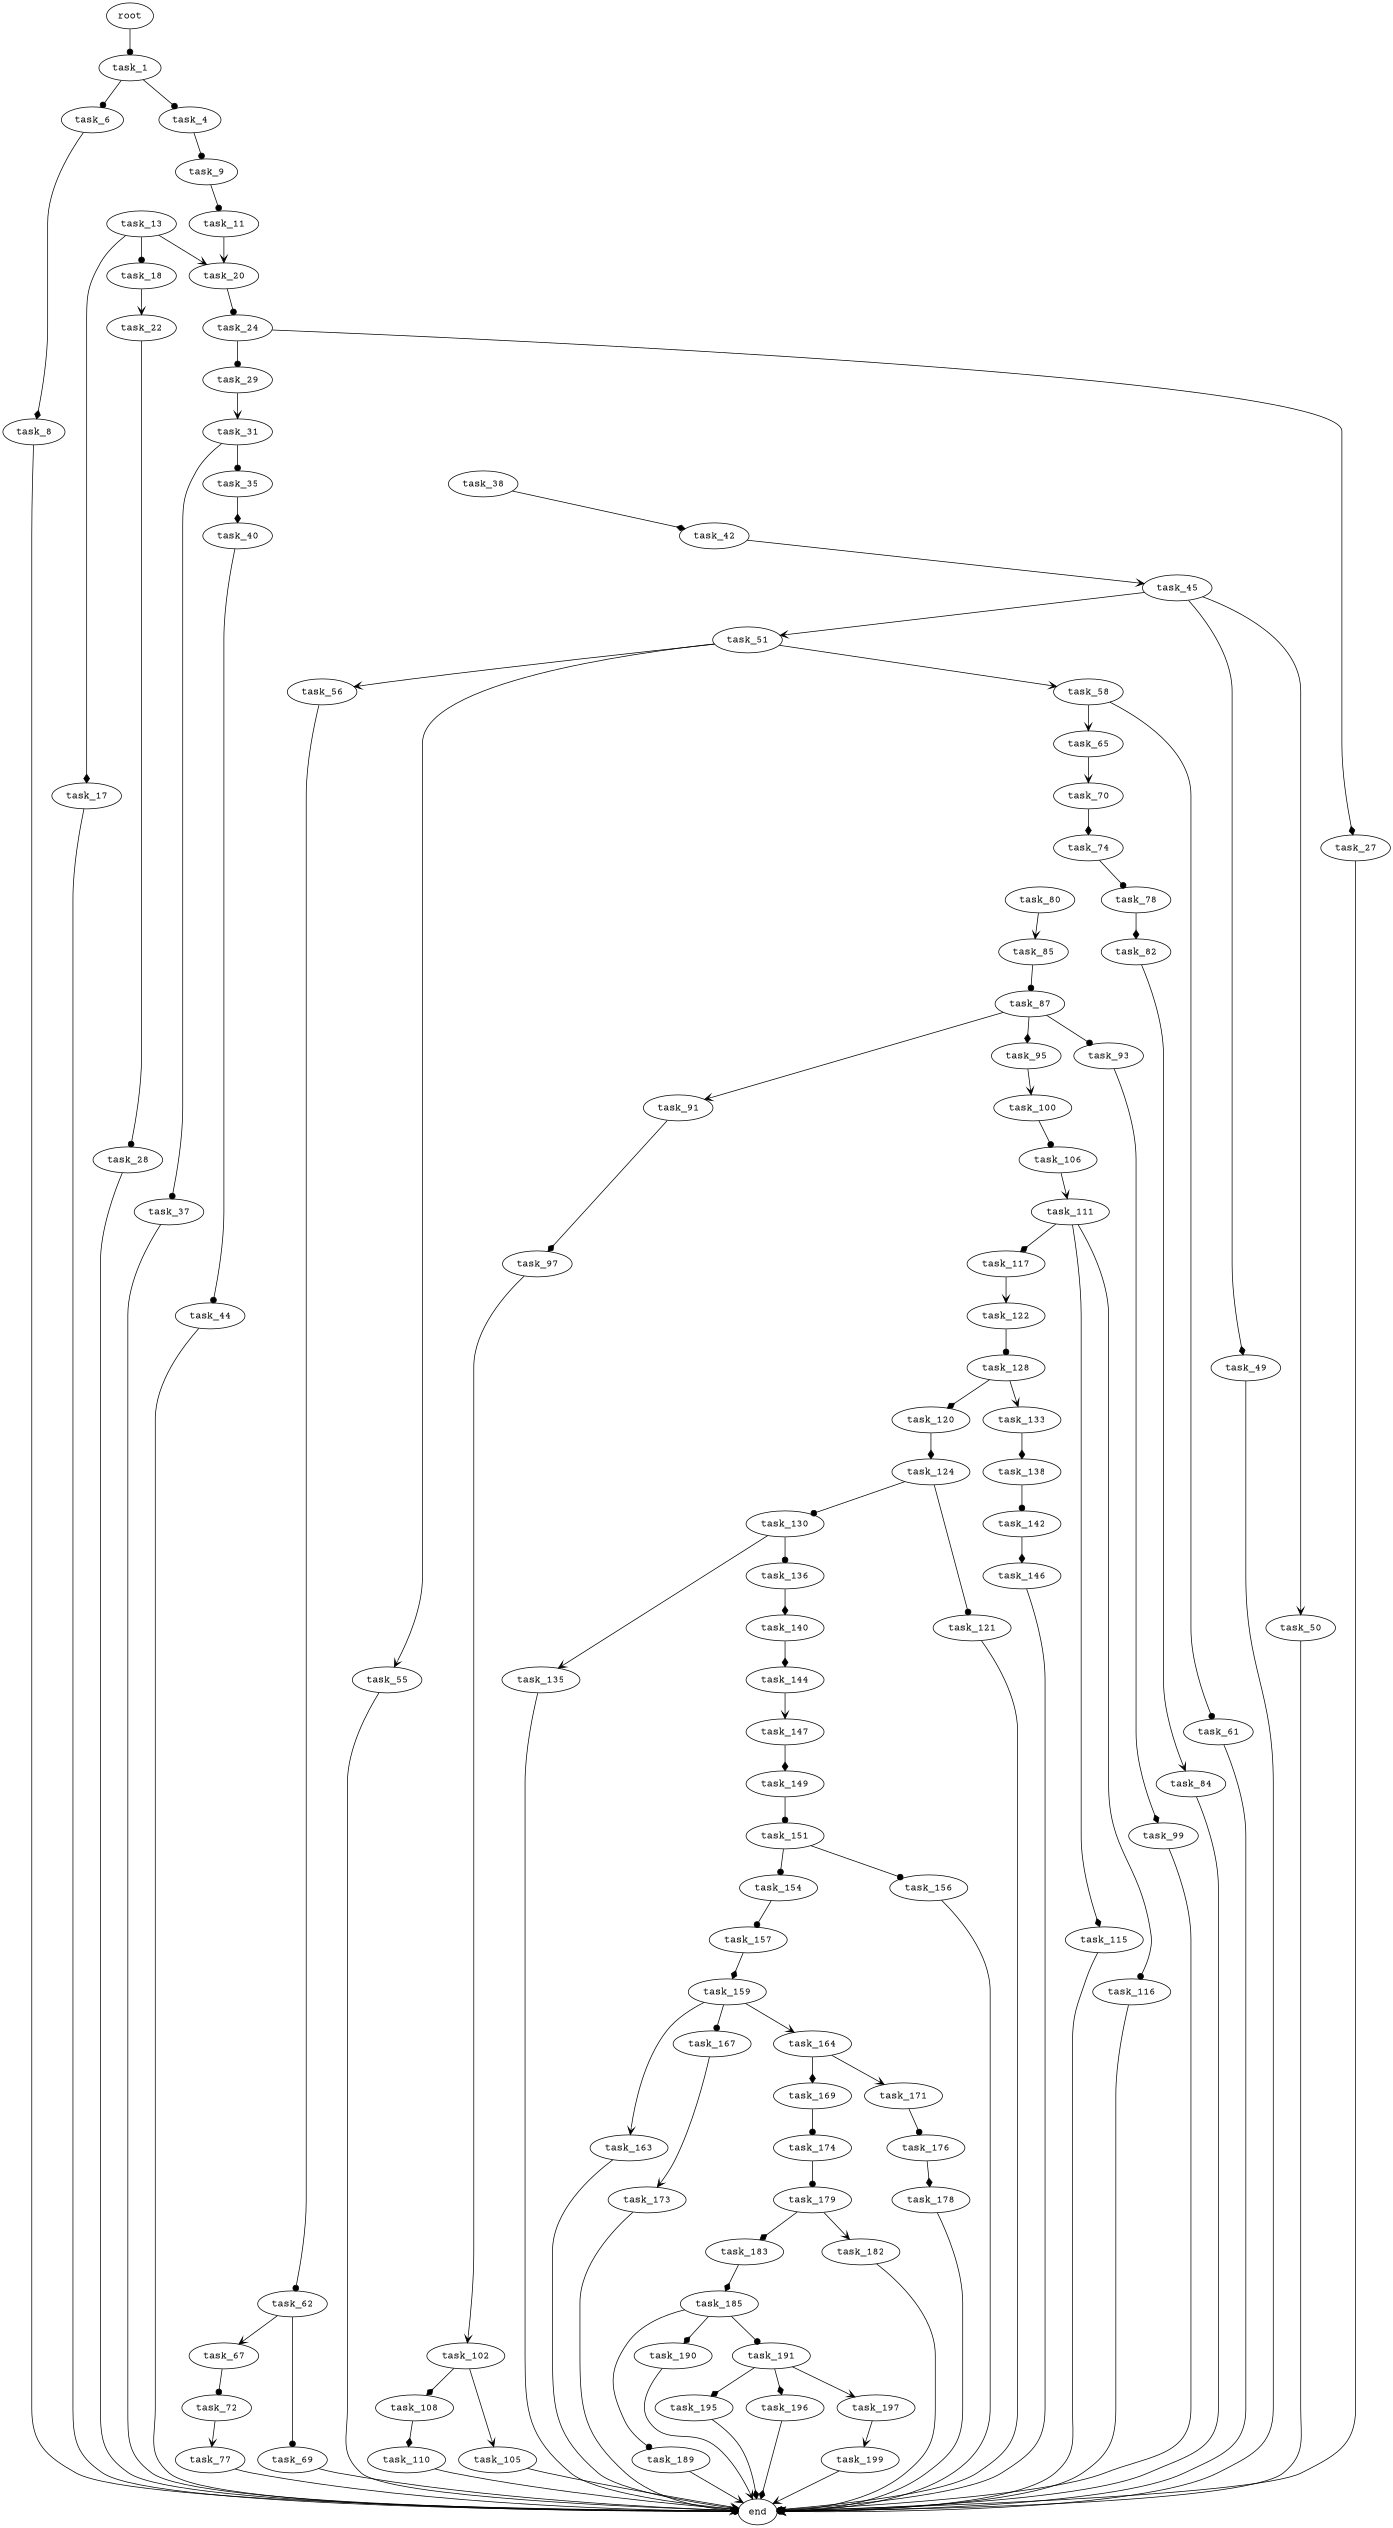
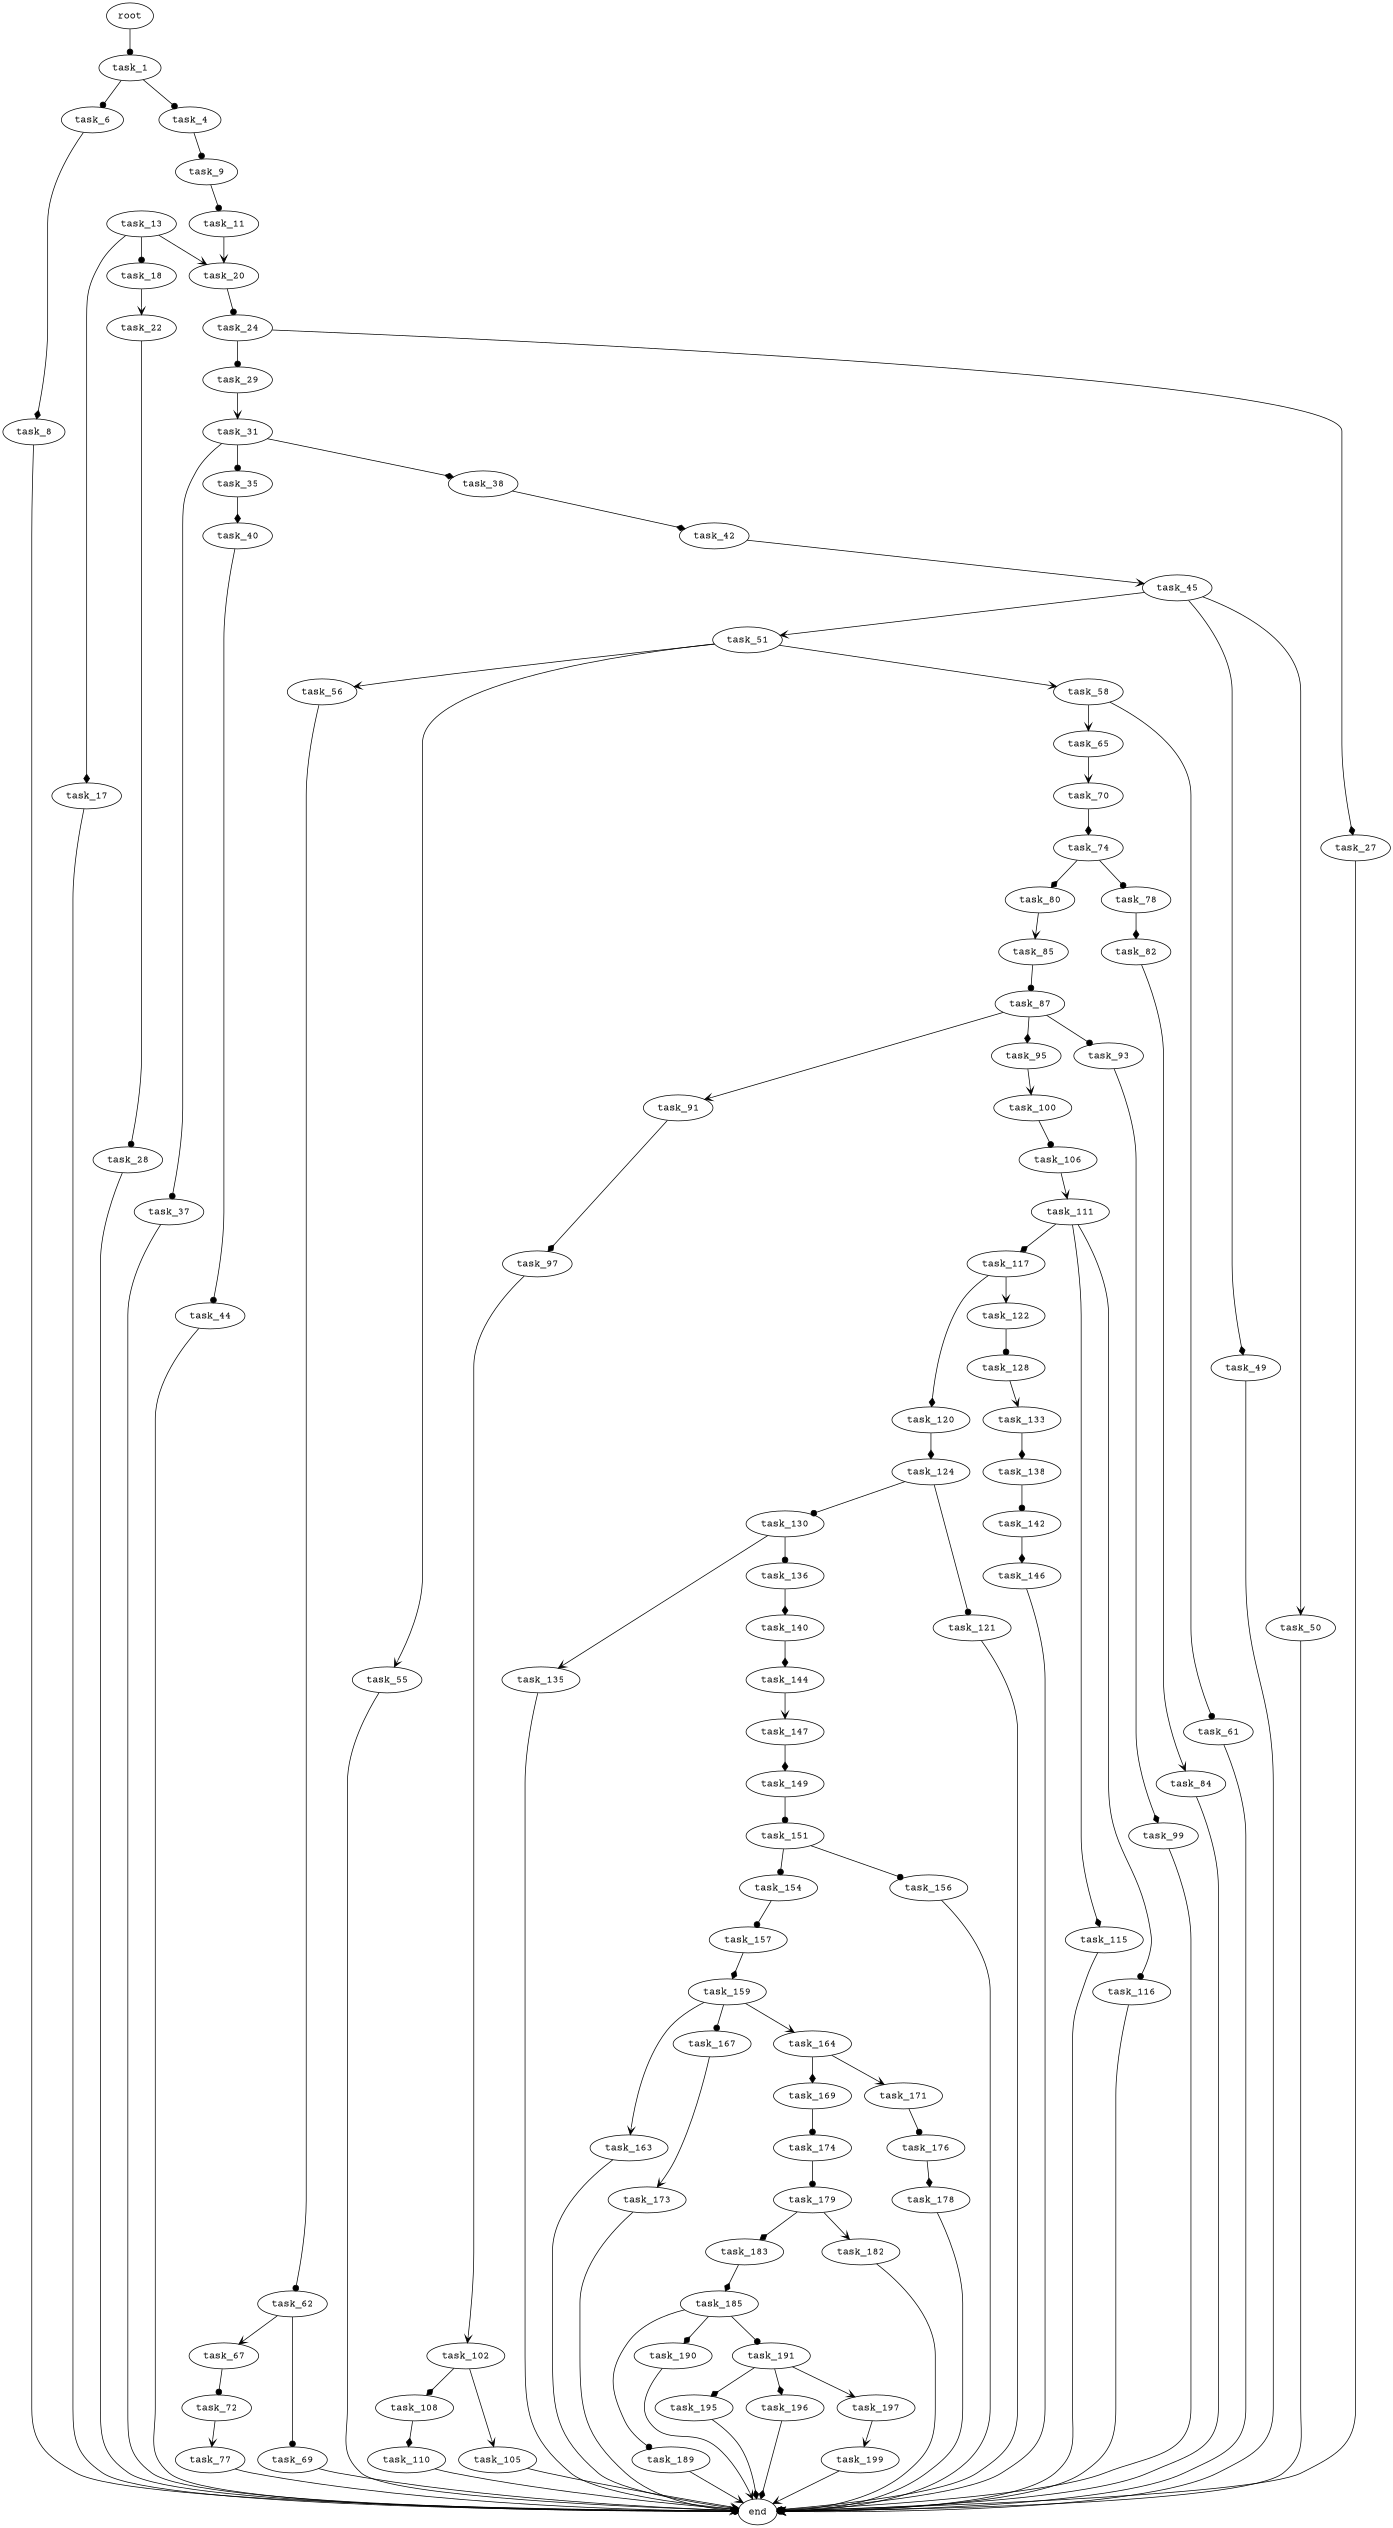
none -> (356, 457)
none -> (1067, 871)
(972, 1391) -> (948, 1330)
